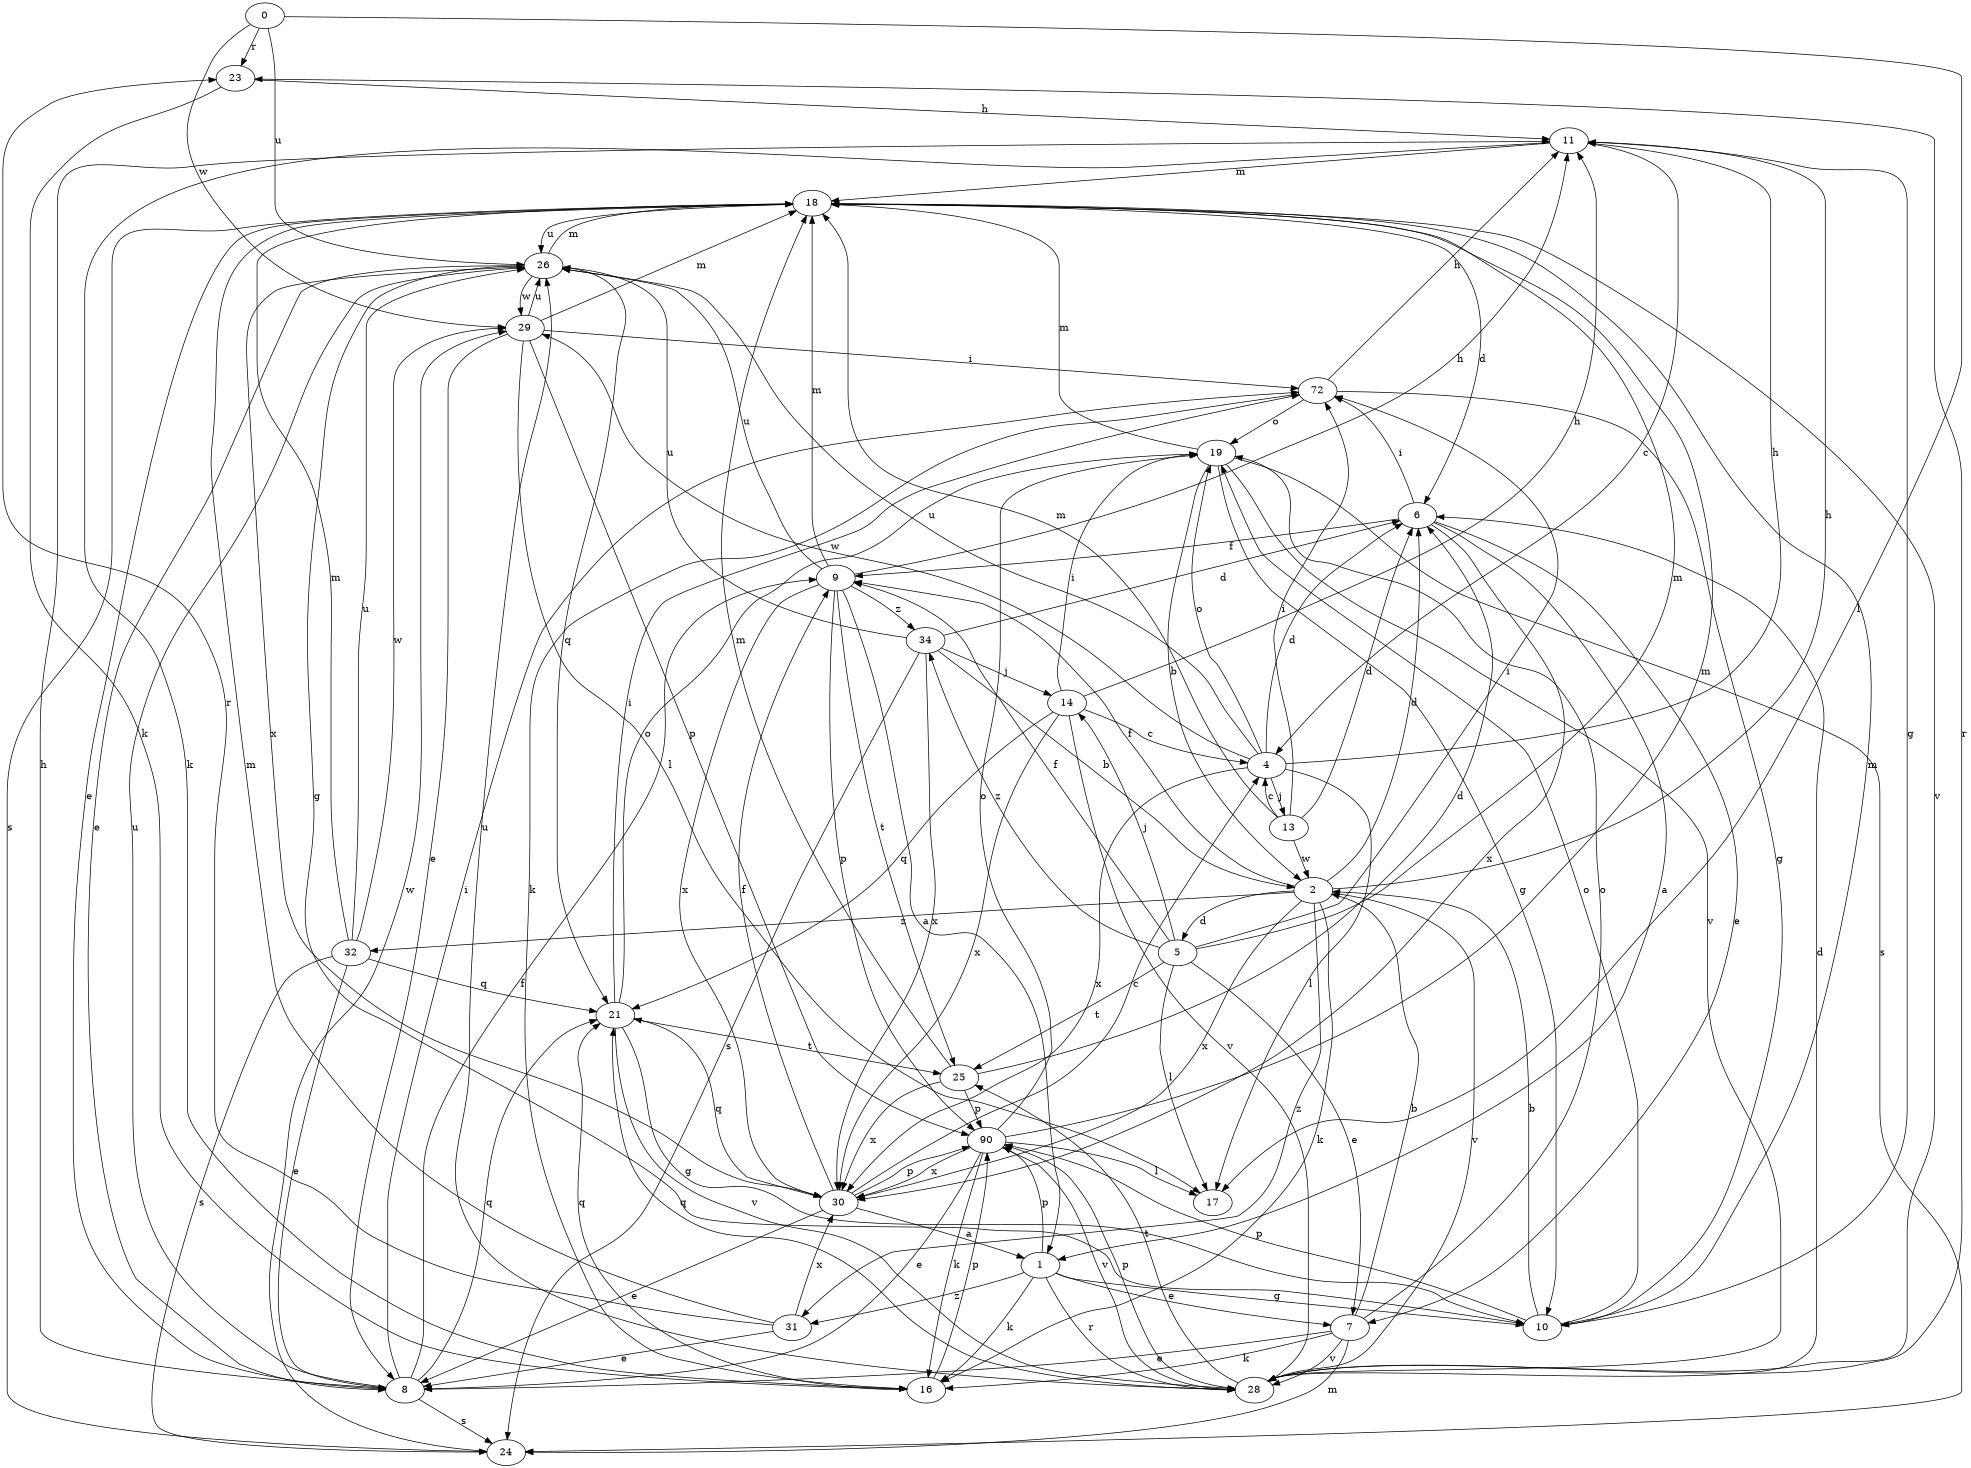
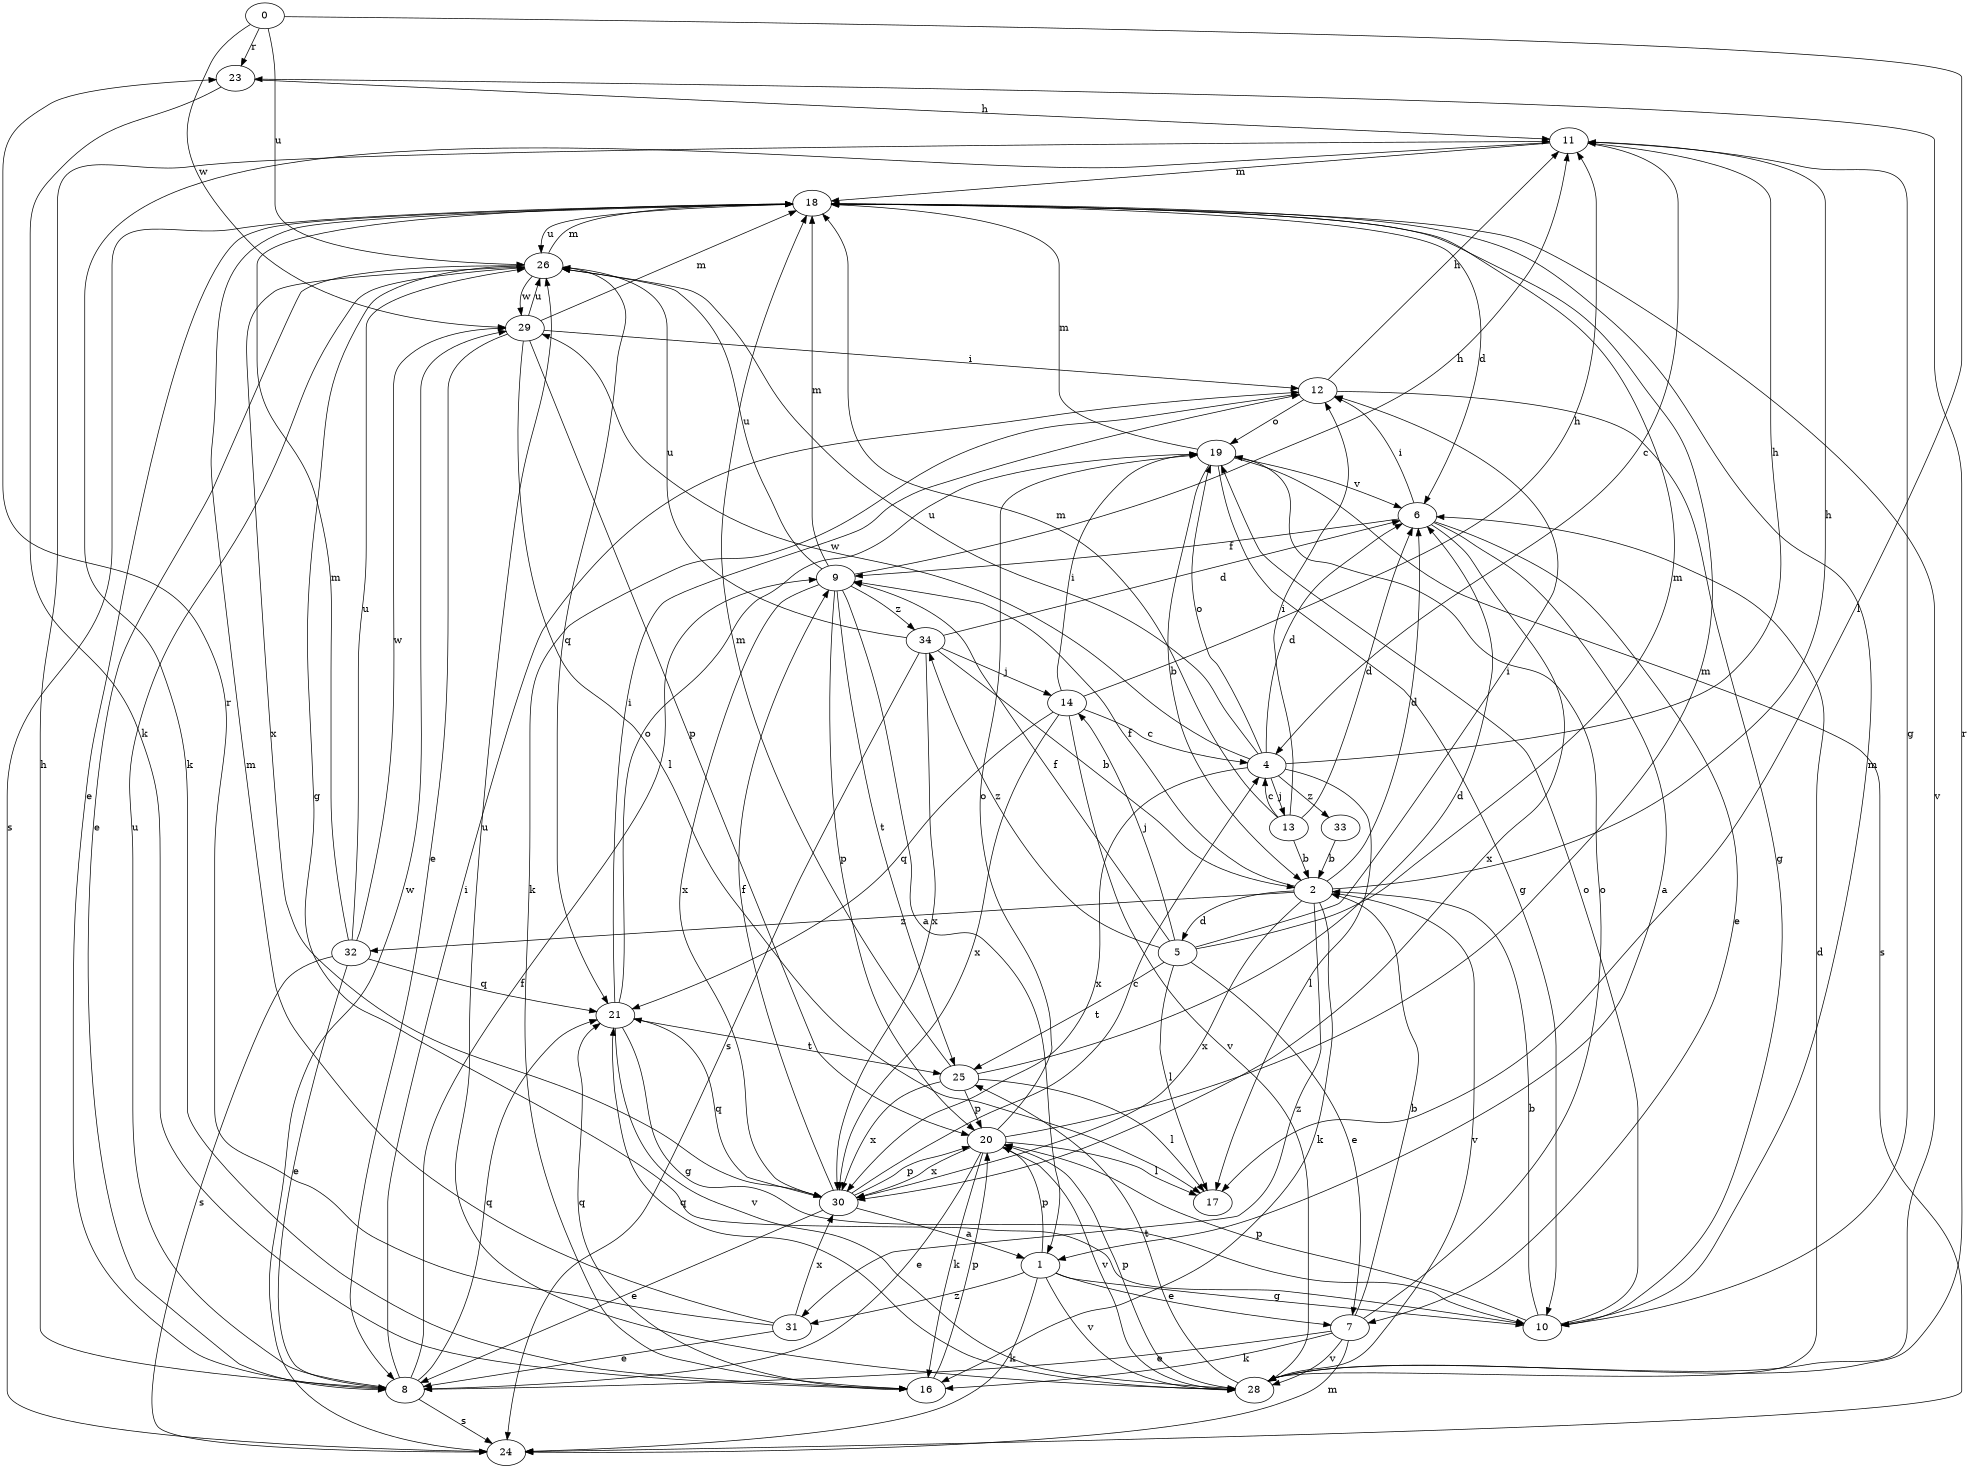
(1318, 391) -> (1318, 391)
none -> (1341, 828)
(1306, 859) -> (1306, 859)
(1715, 1039) -> (1316, 477)
none -> (1103, 1105)
(987, 1140) -> (987, 1140)
(1091, 1328) -> (1091, 1328)
(994, 1331) -> (823, 1431)
